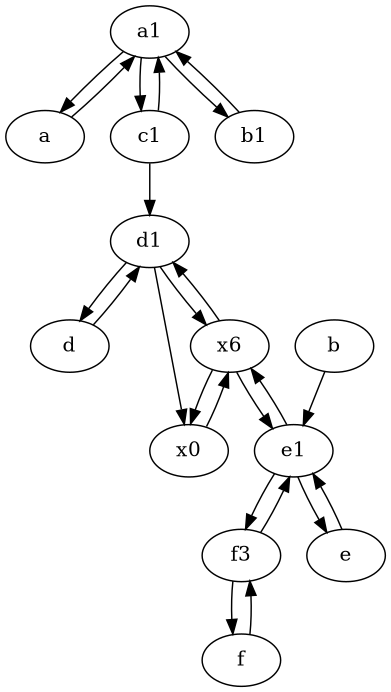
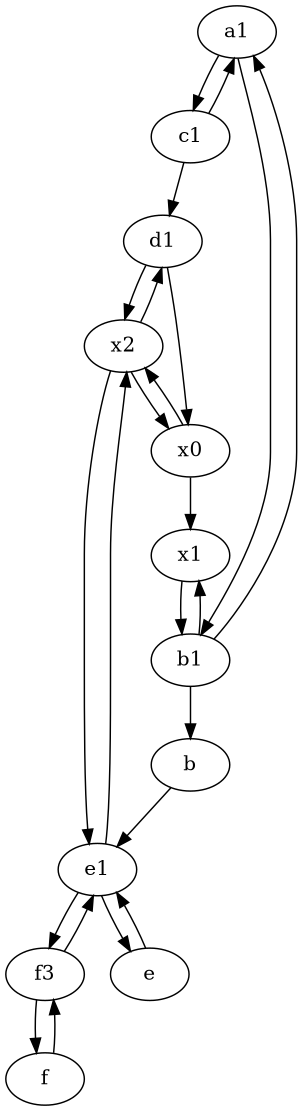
(45, 137) -> none
(70, 346) -> none
(230, 346) -> (124, 346)
none -> (190, 555)
none -> (190, 705)
